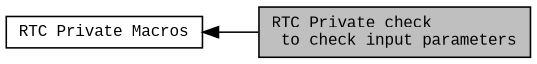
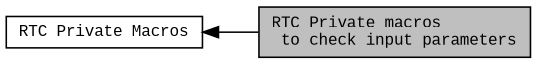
(395, 32) -> (395, 32)
